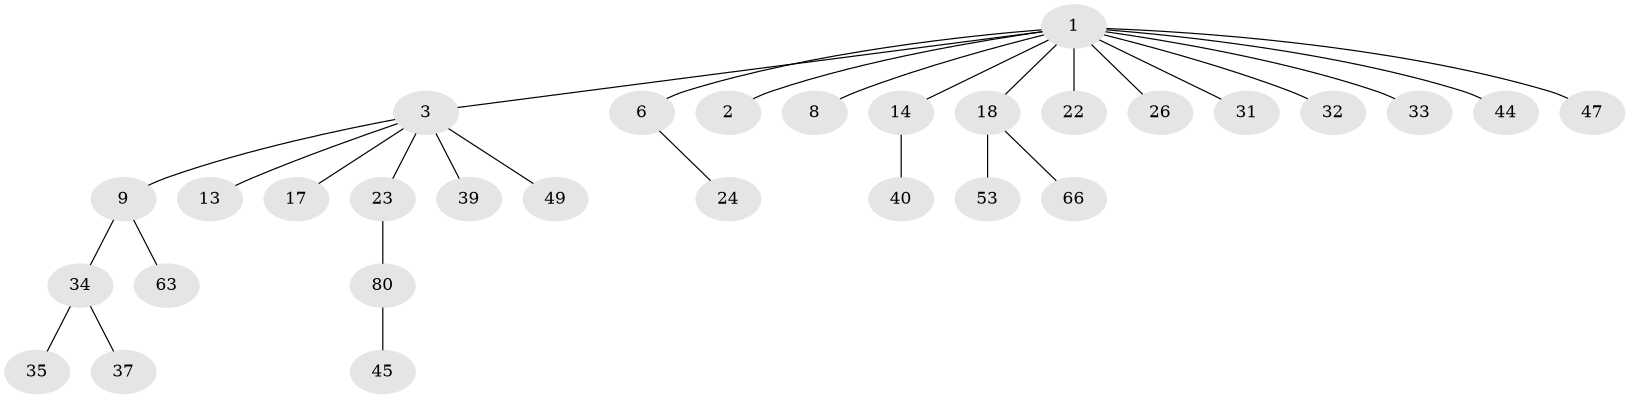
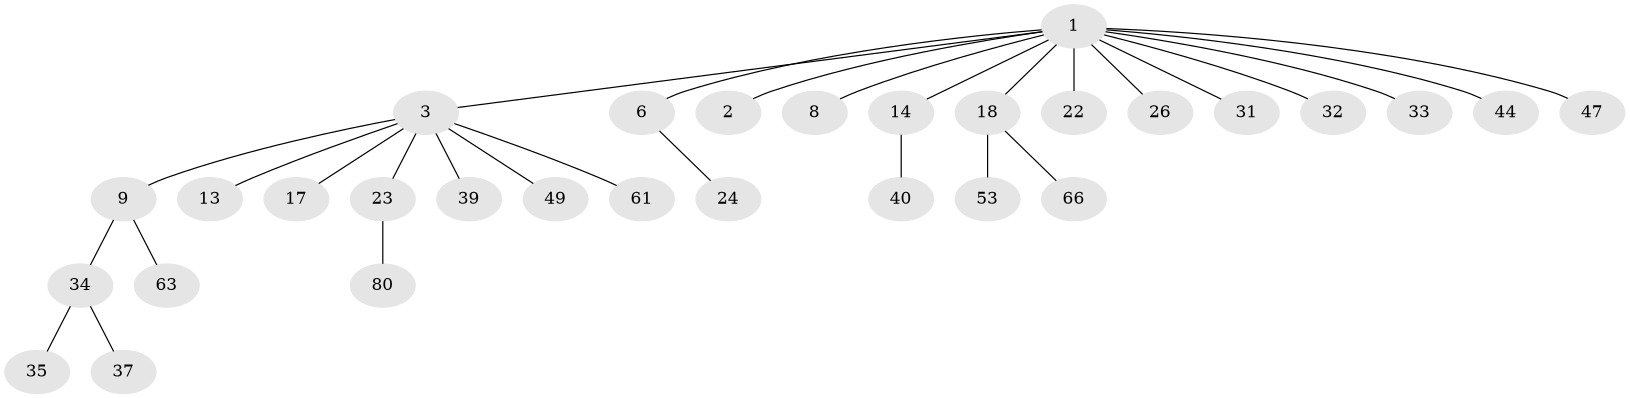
none -> (642, 199)
(383, 372) -> none
